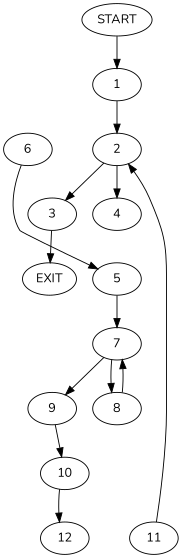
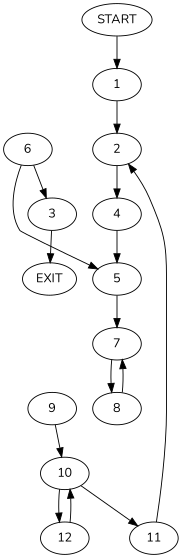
(88, 179) -> (38, 177)
none -> (117, 242)
(88, 373) -> none
none -> (106, 503)
none -> (71, 510)
